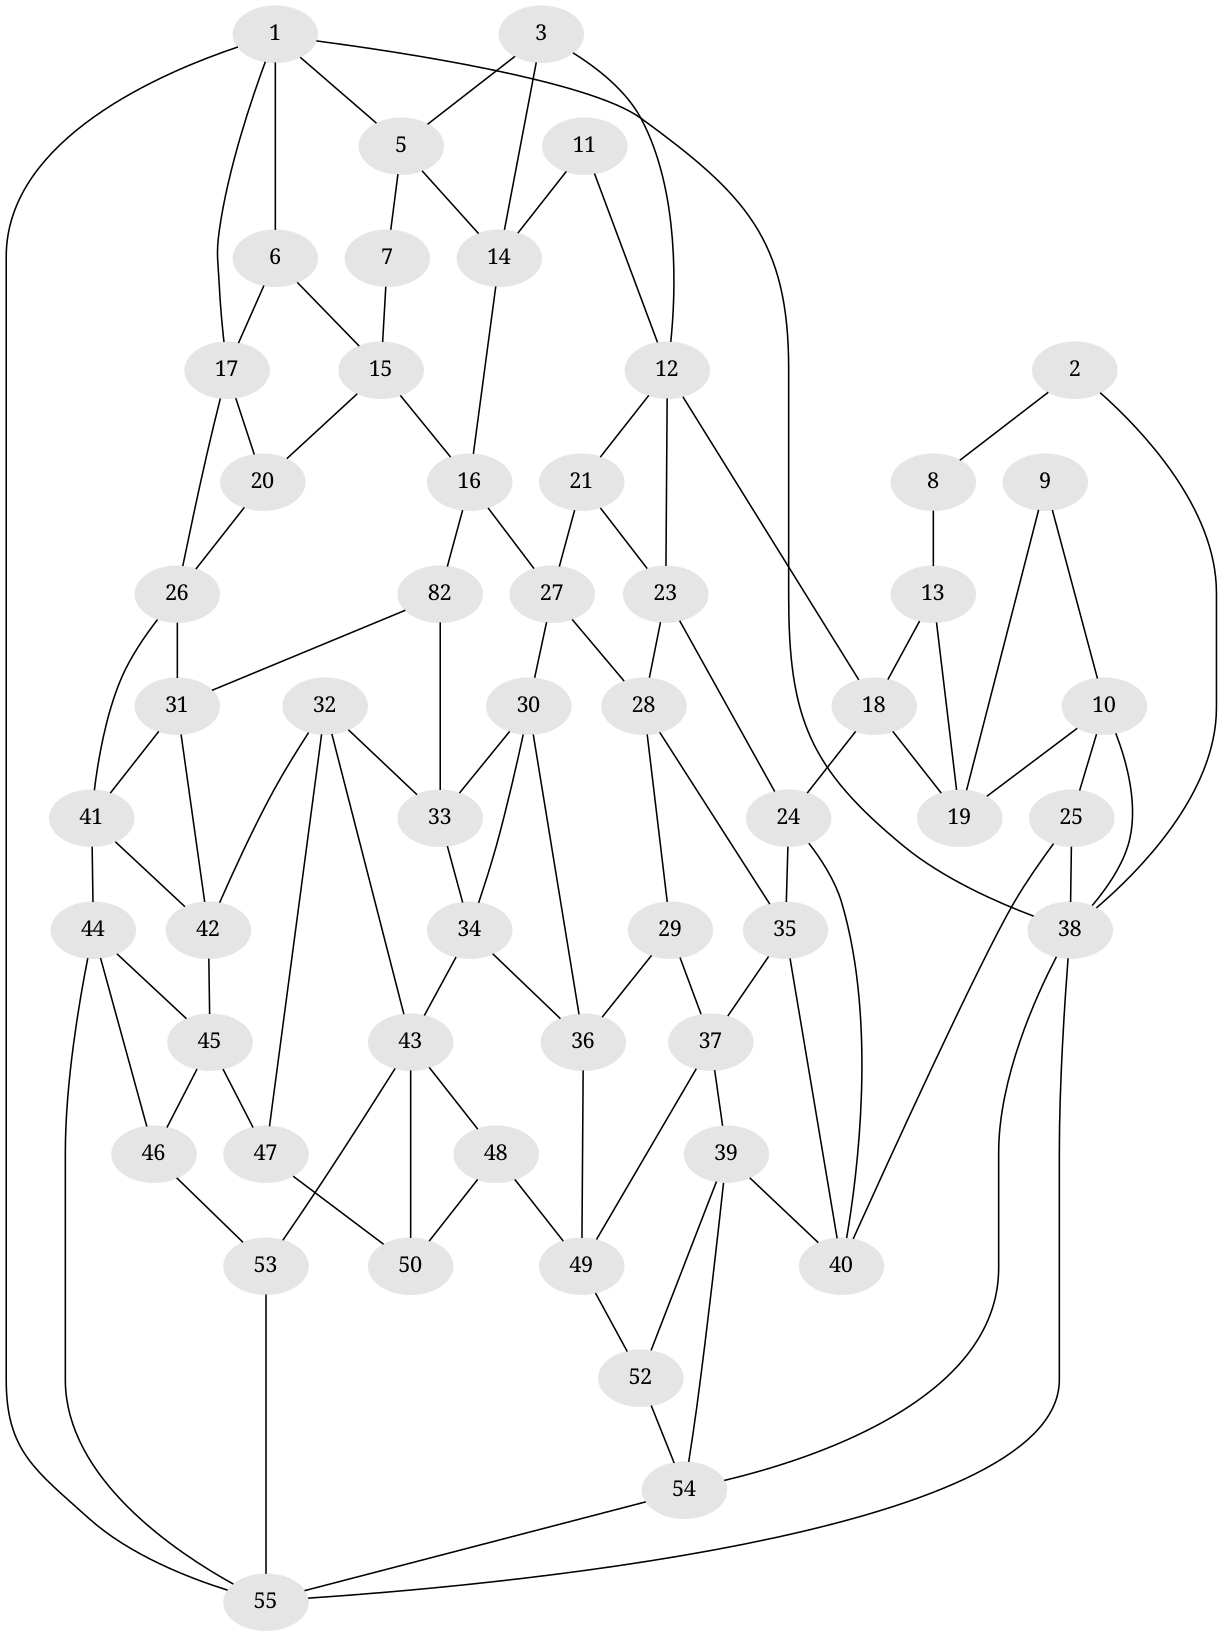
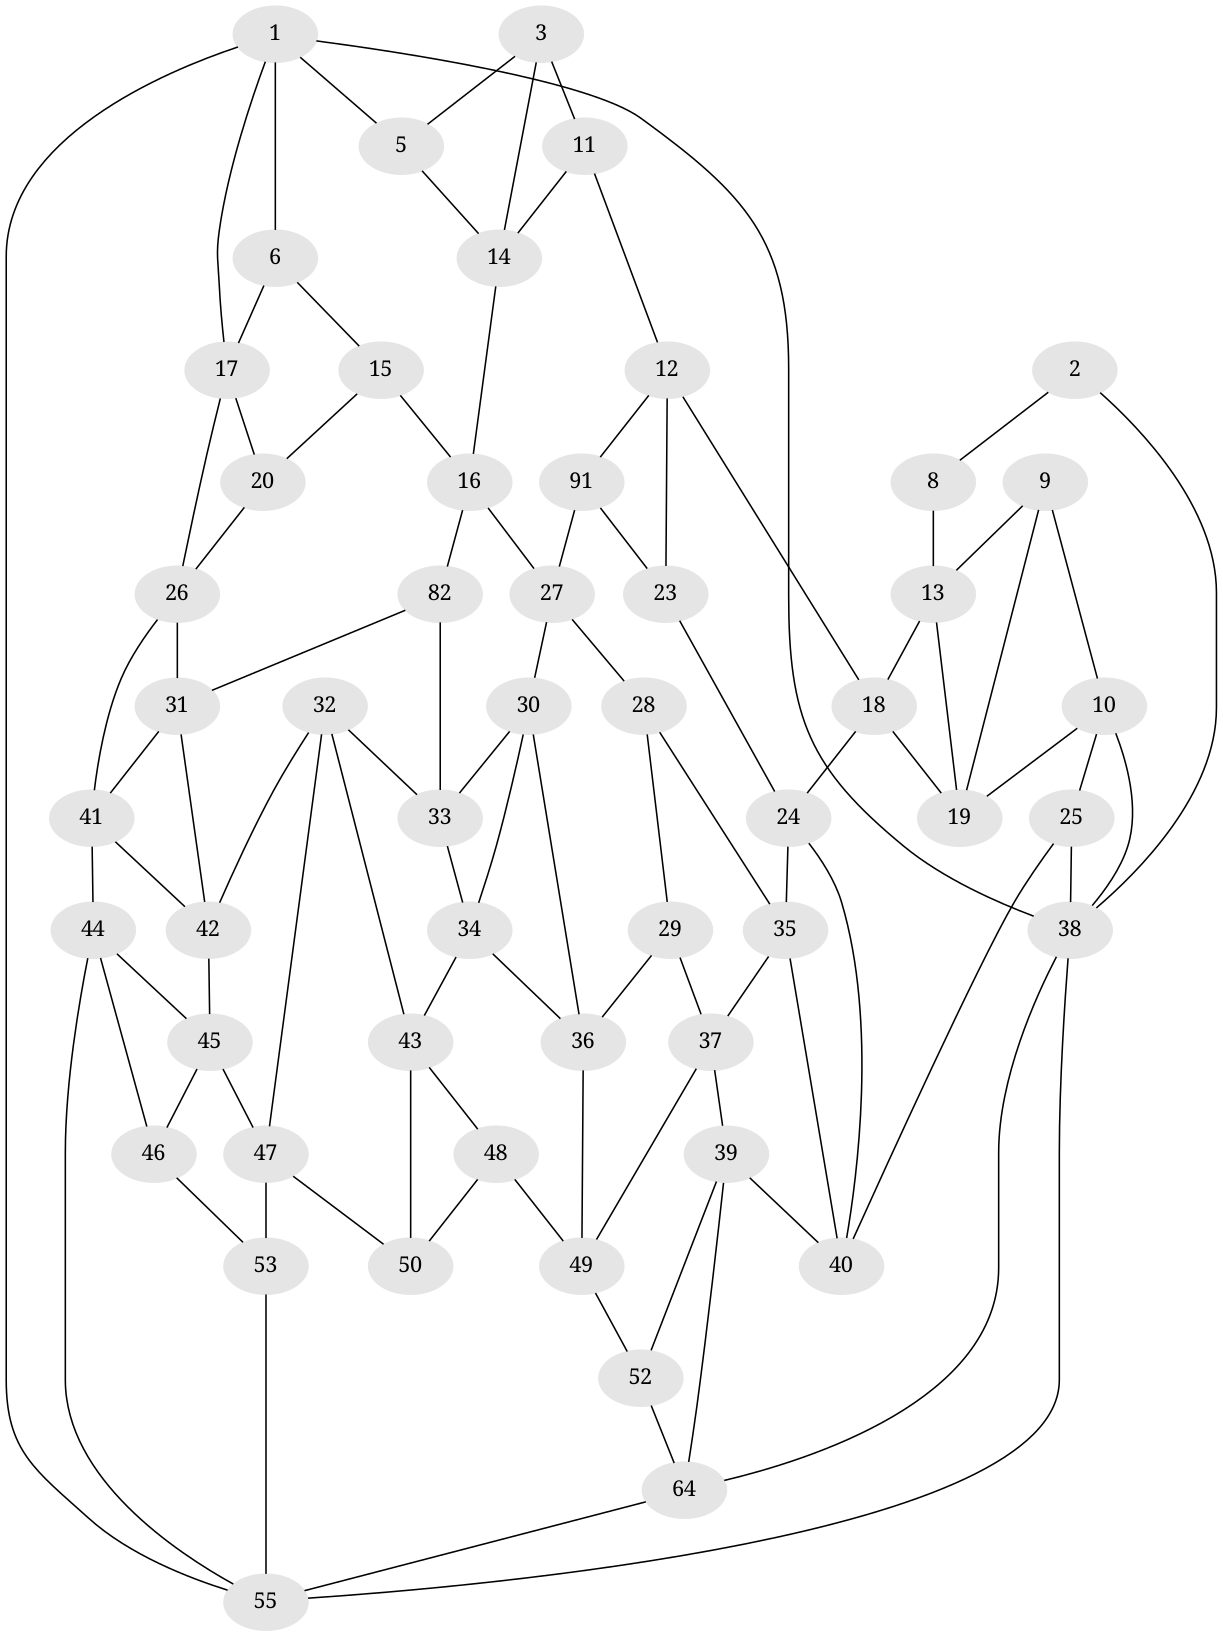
(663, 181) -> (567, 99)
(387, 258) -> none
(582, 482) -> (582, 482)
none -> (990, 538)
(655, 650) -> none
(340, 1155) -> (266, 1210)
(684, 1490) -> (684, 1490)
